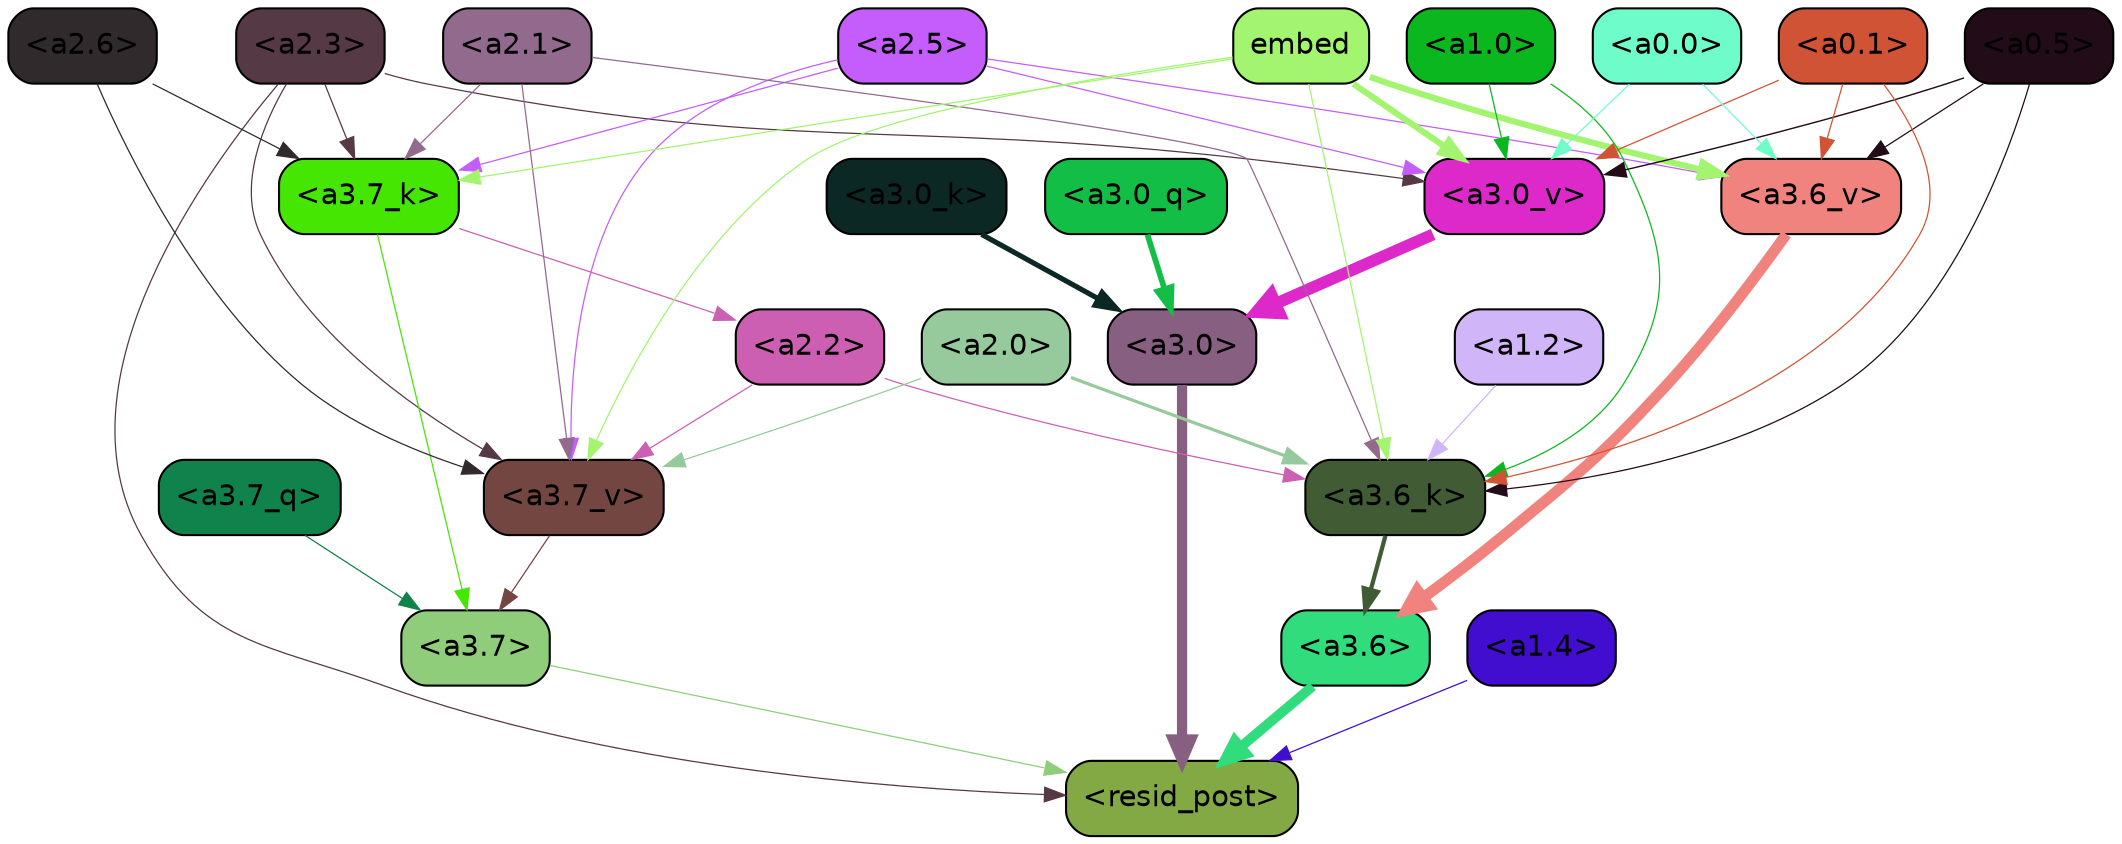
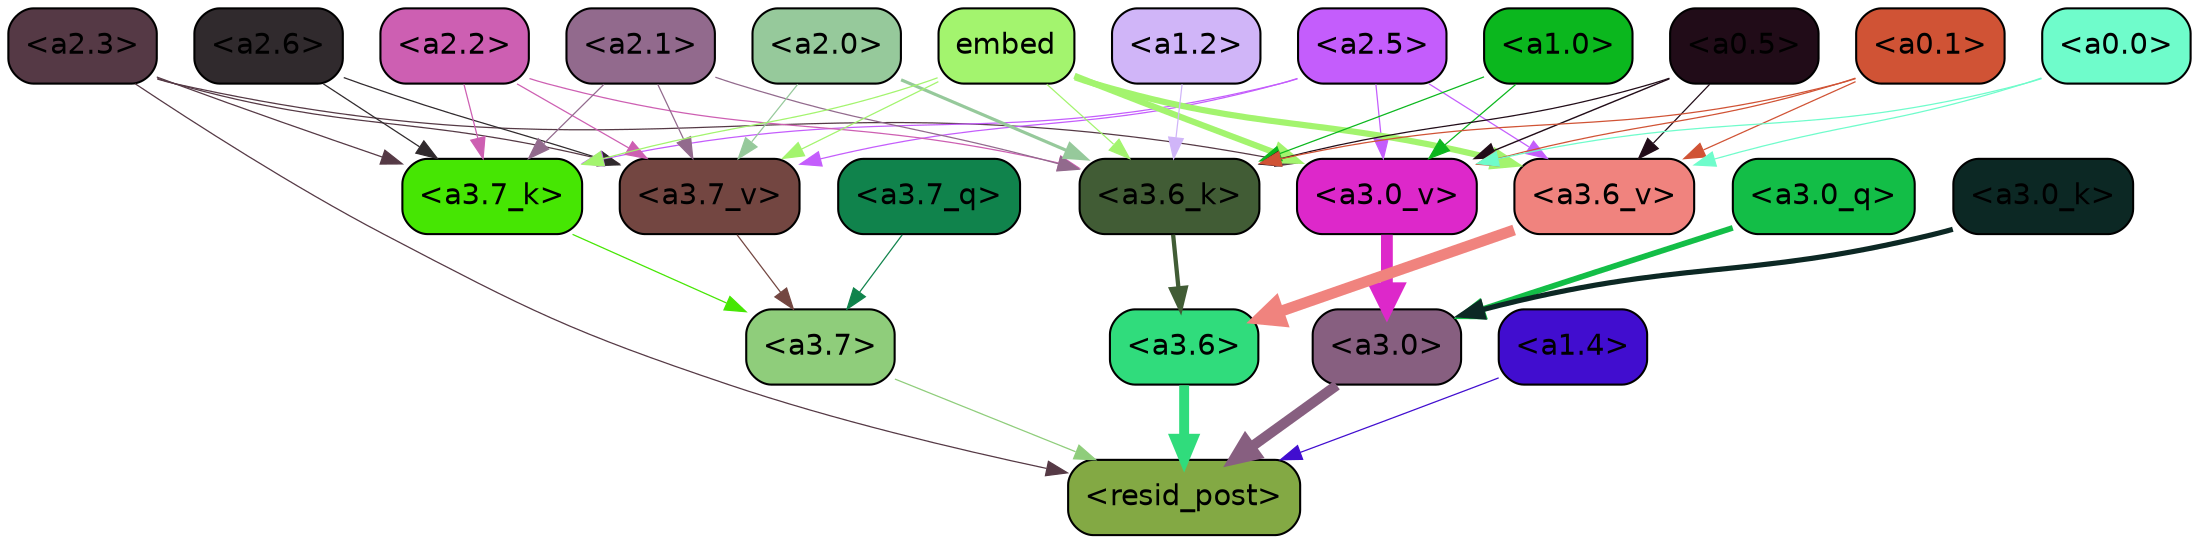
(574, 267) -> (469, 106)
